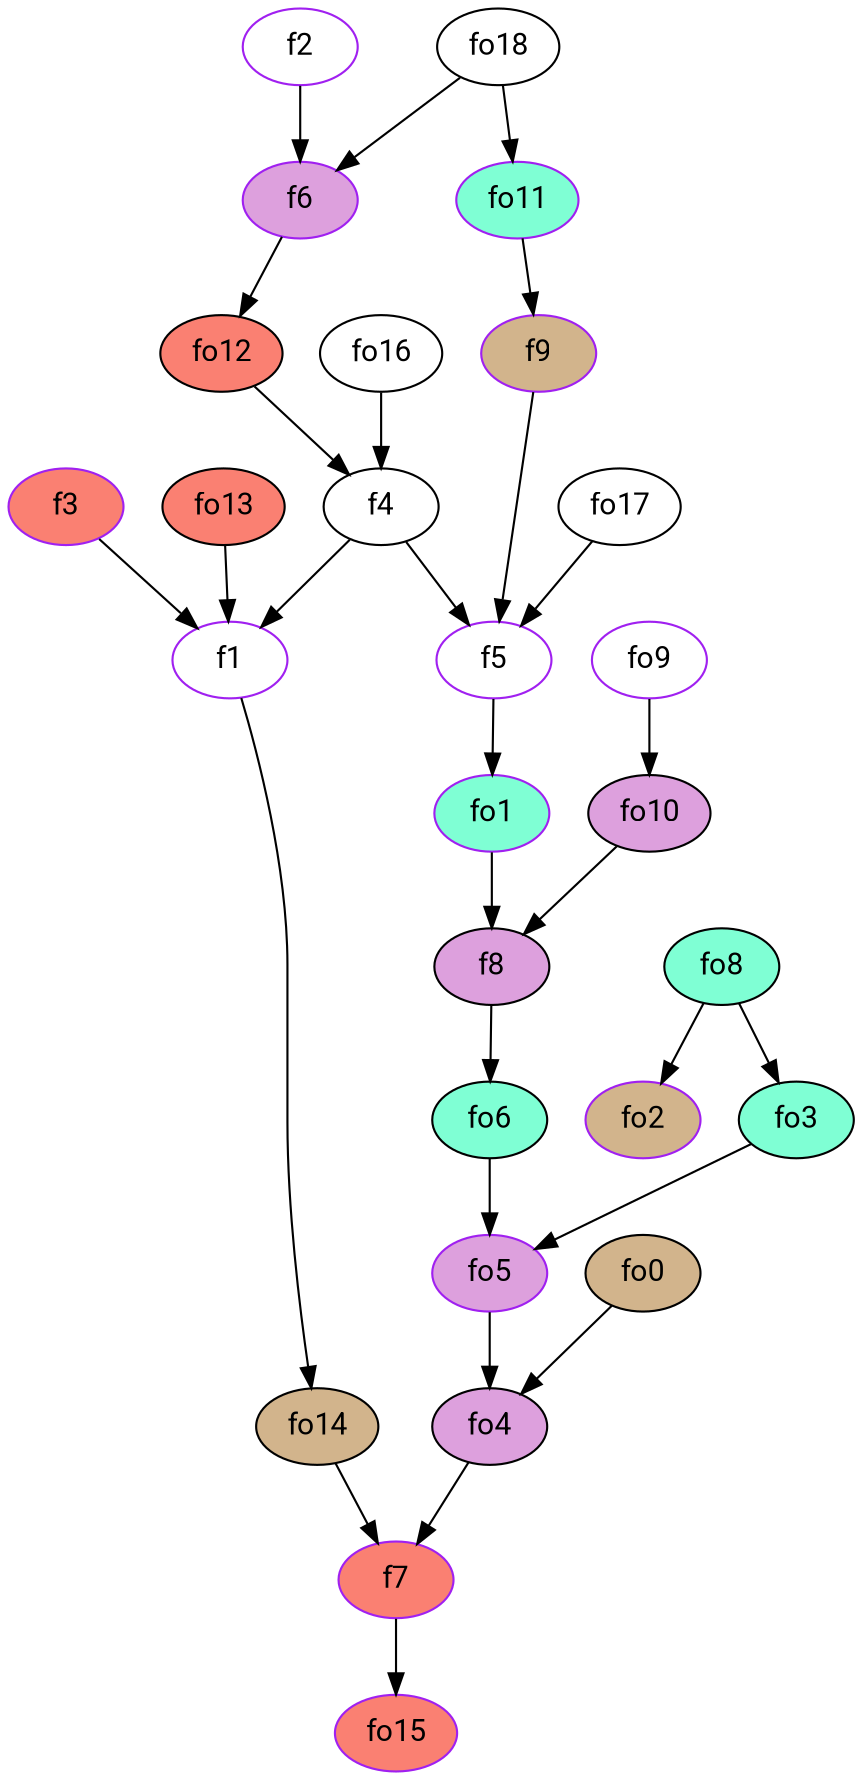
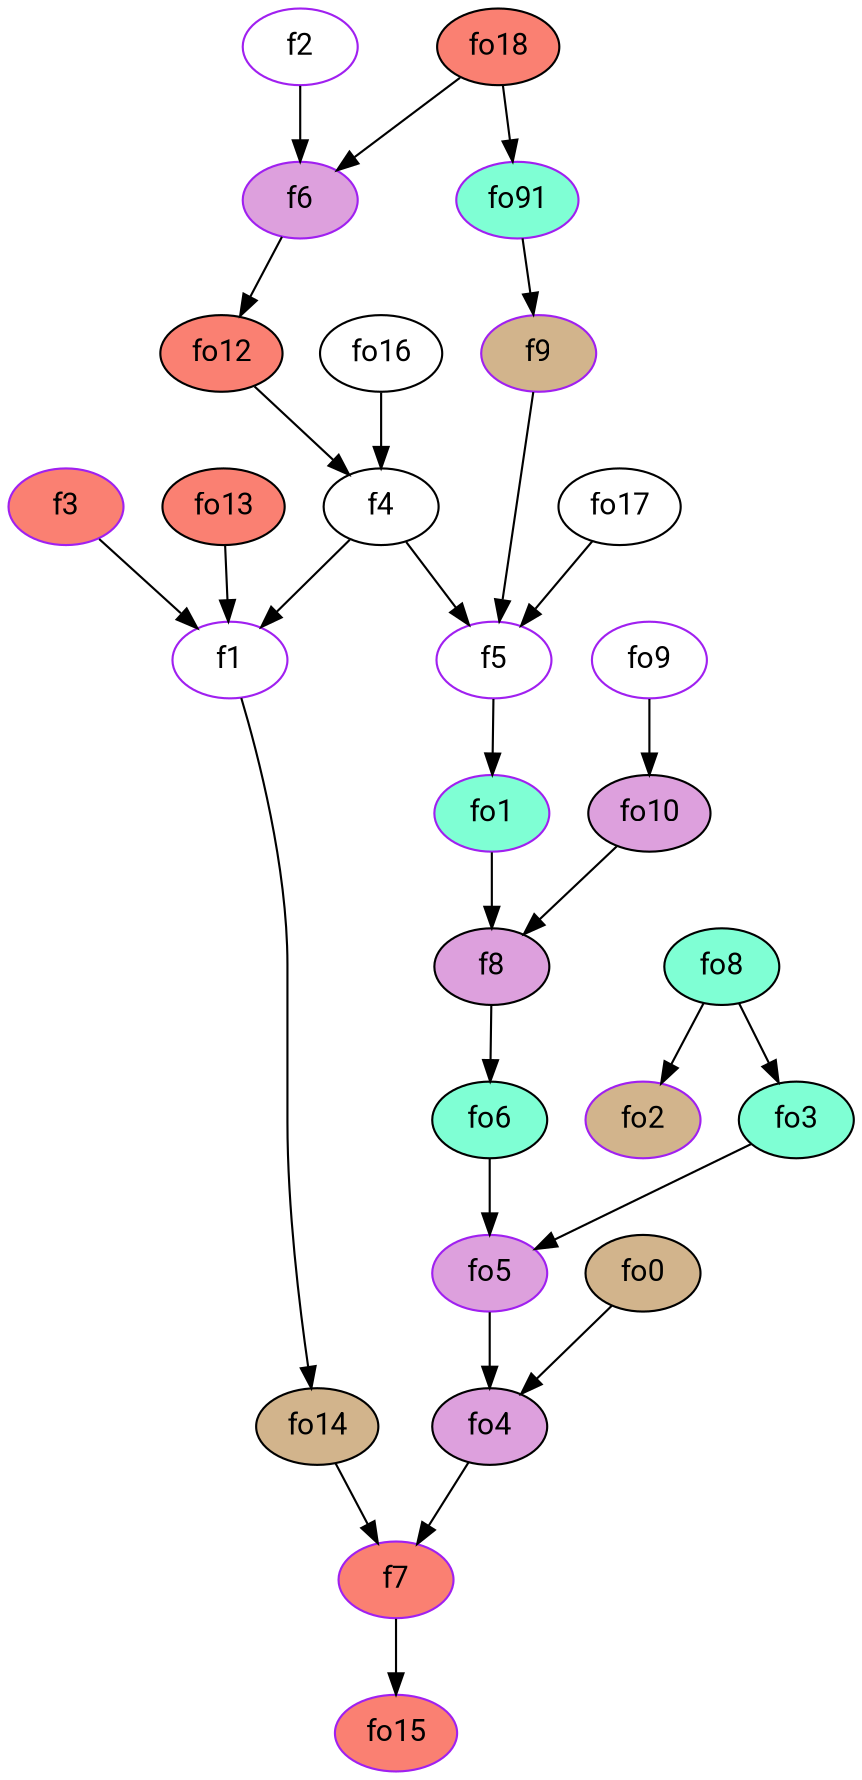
(498, 47) -> (498, 47)
(517, 200) -> (517, 200)
